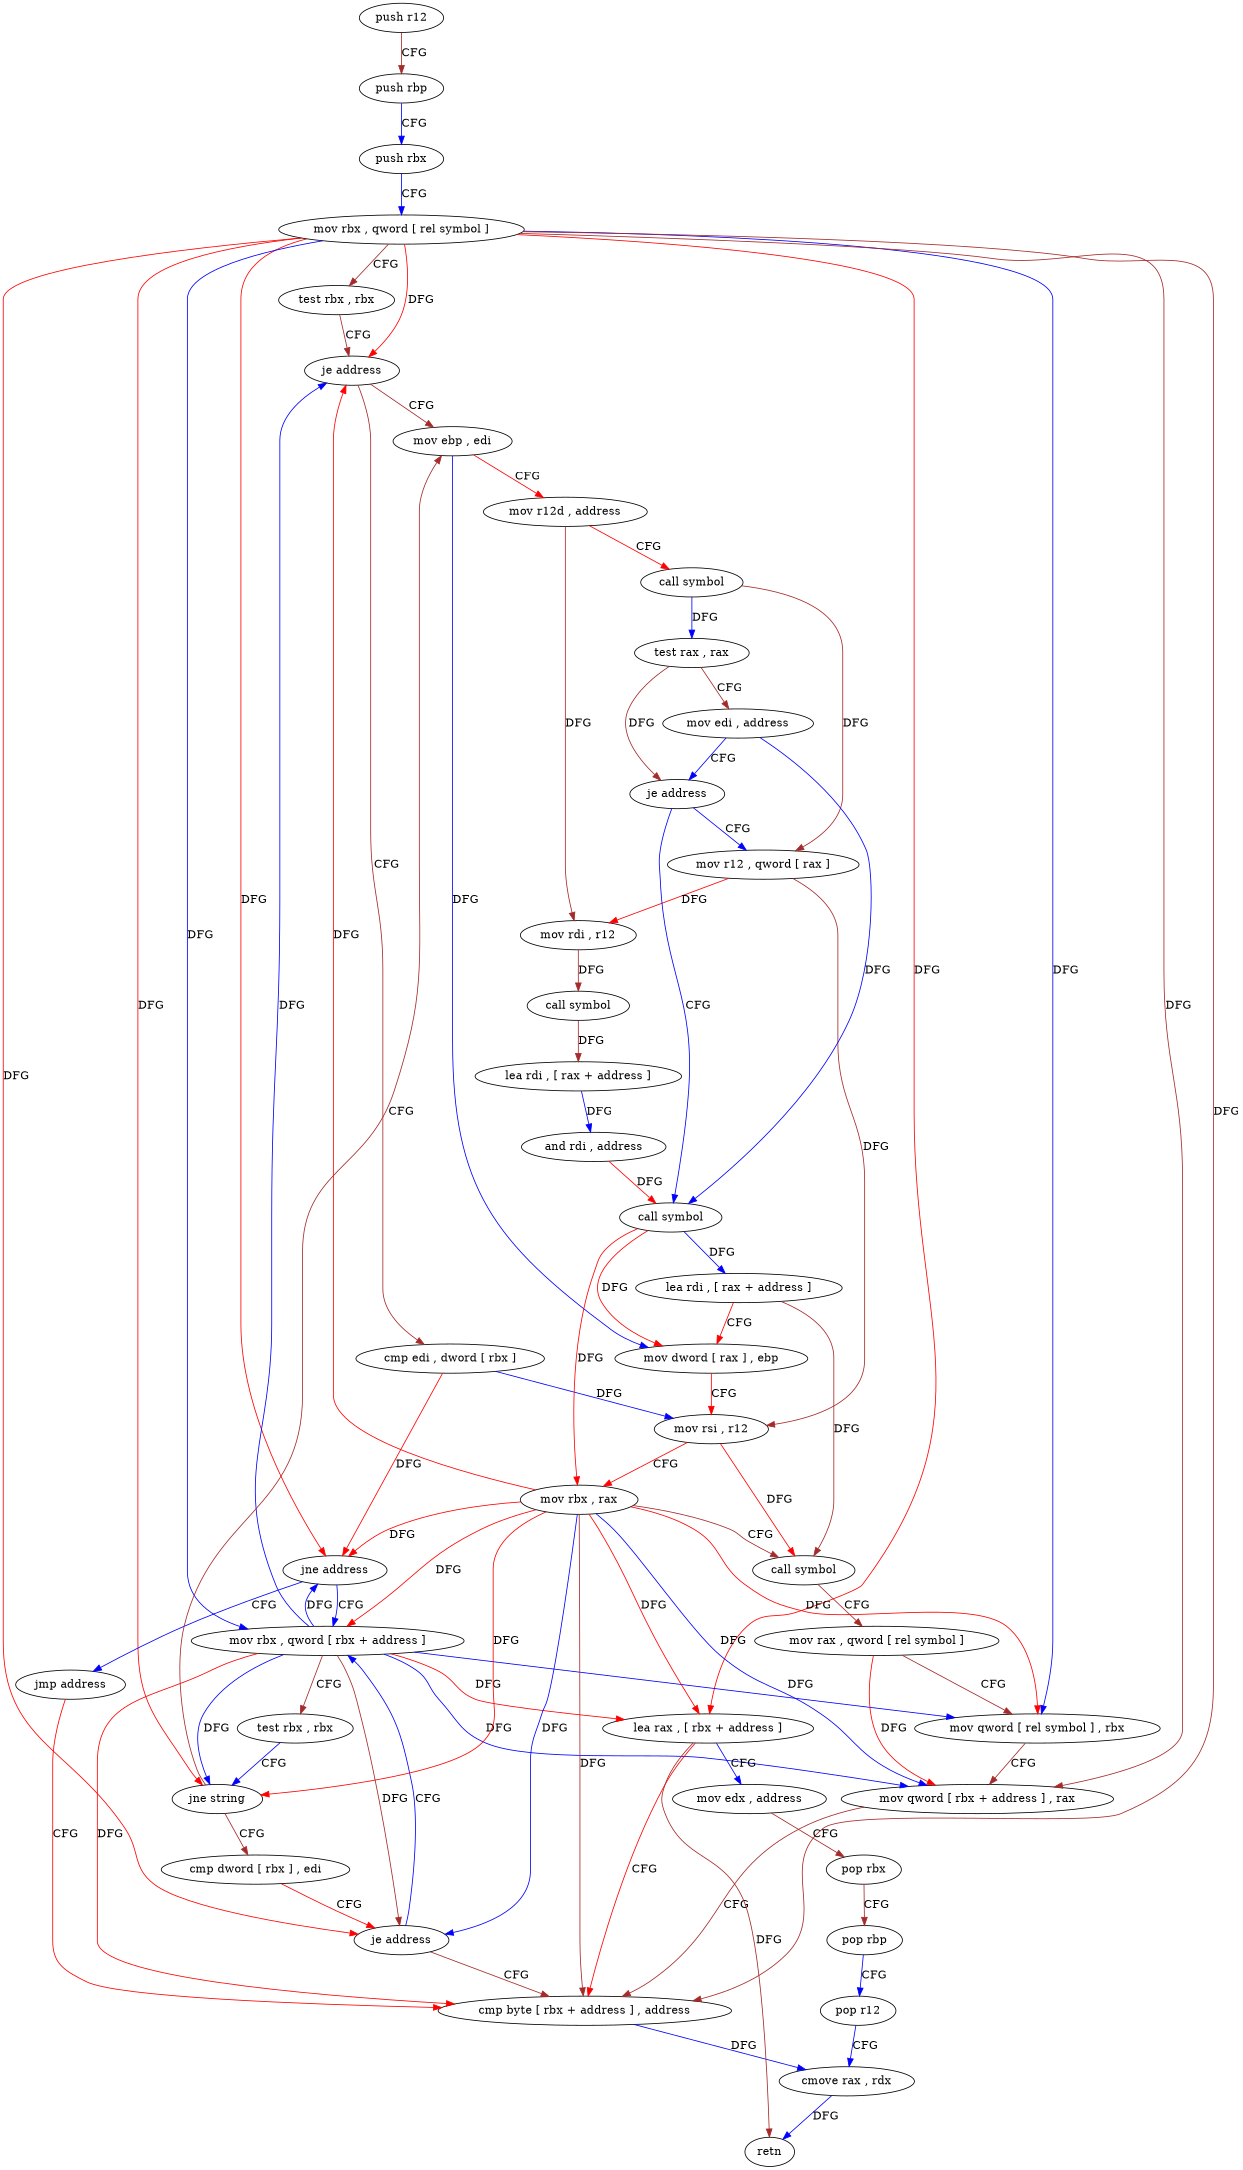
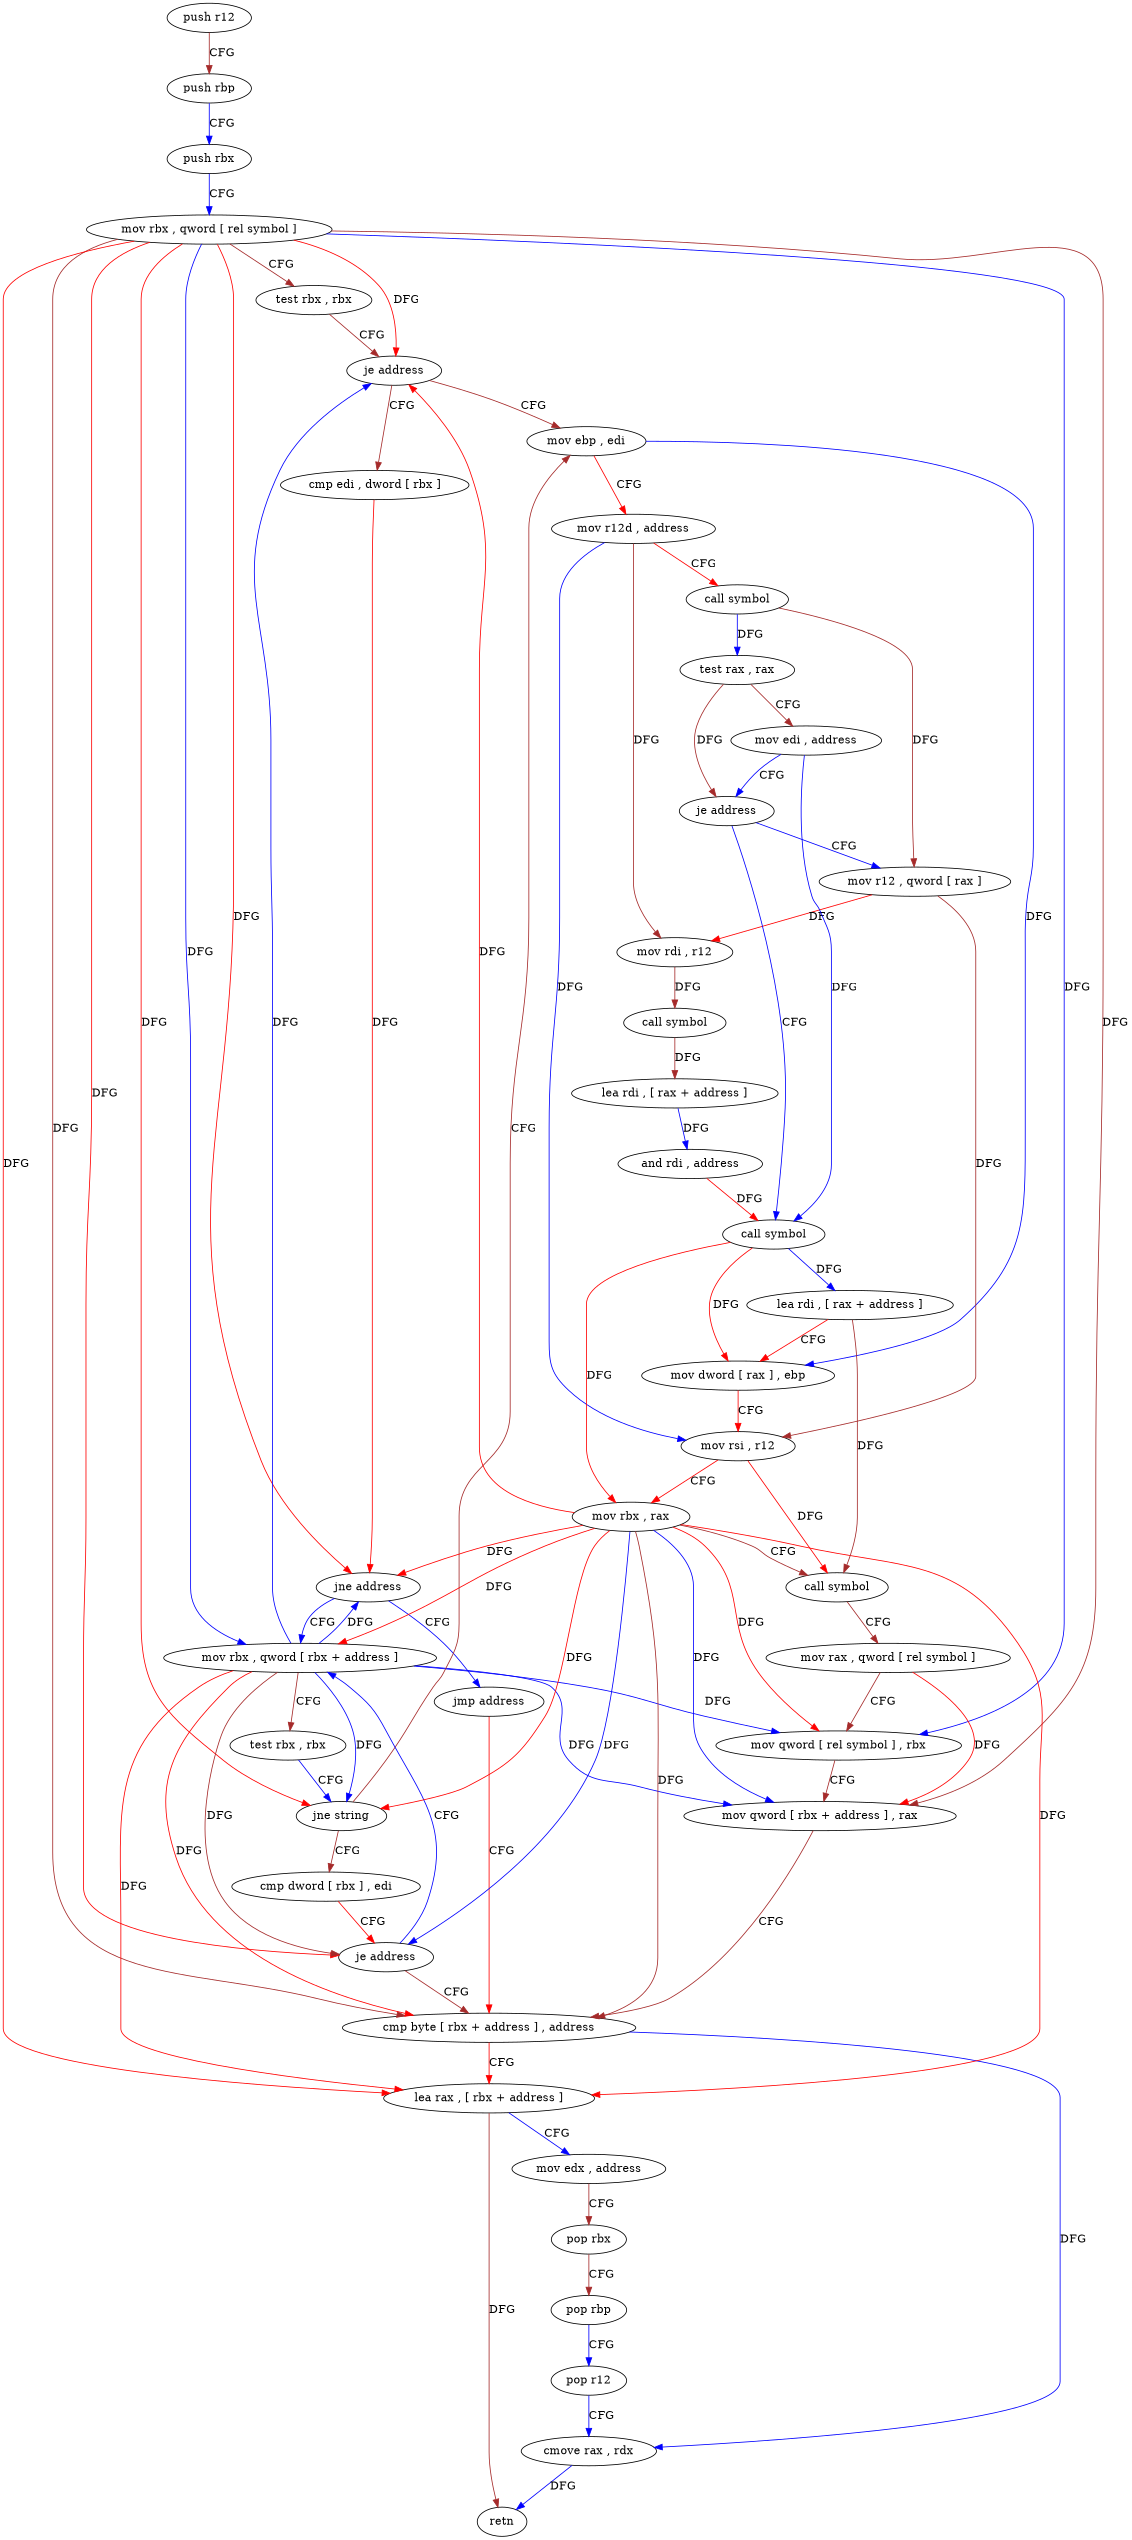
(580, 1394) -> (555, 1020)
(631, 1860) -> (489, 2059)
